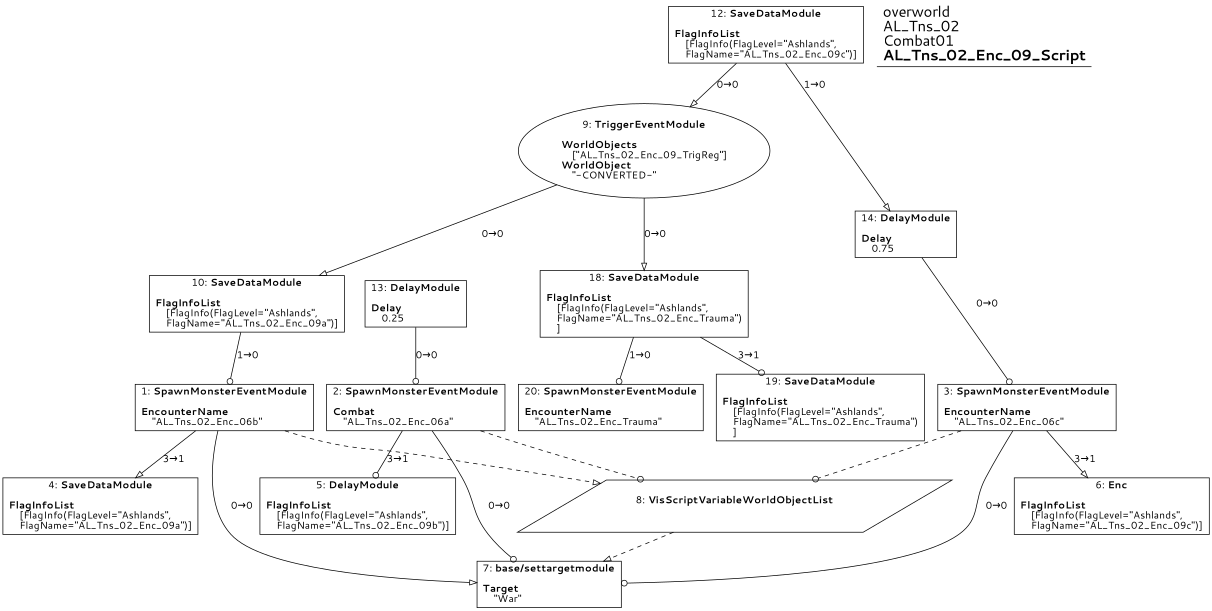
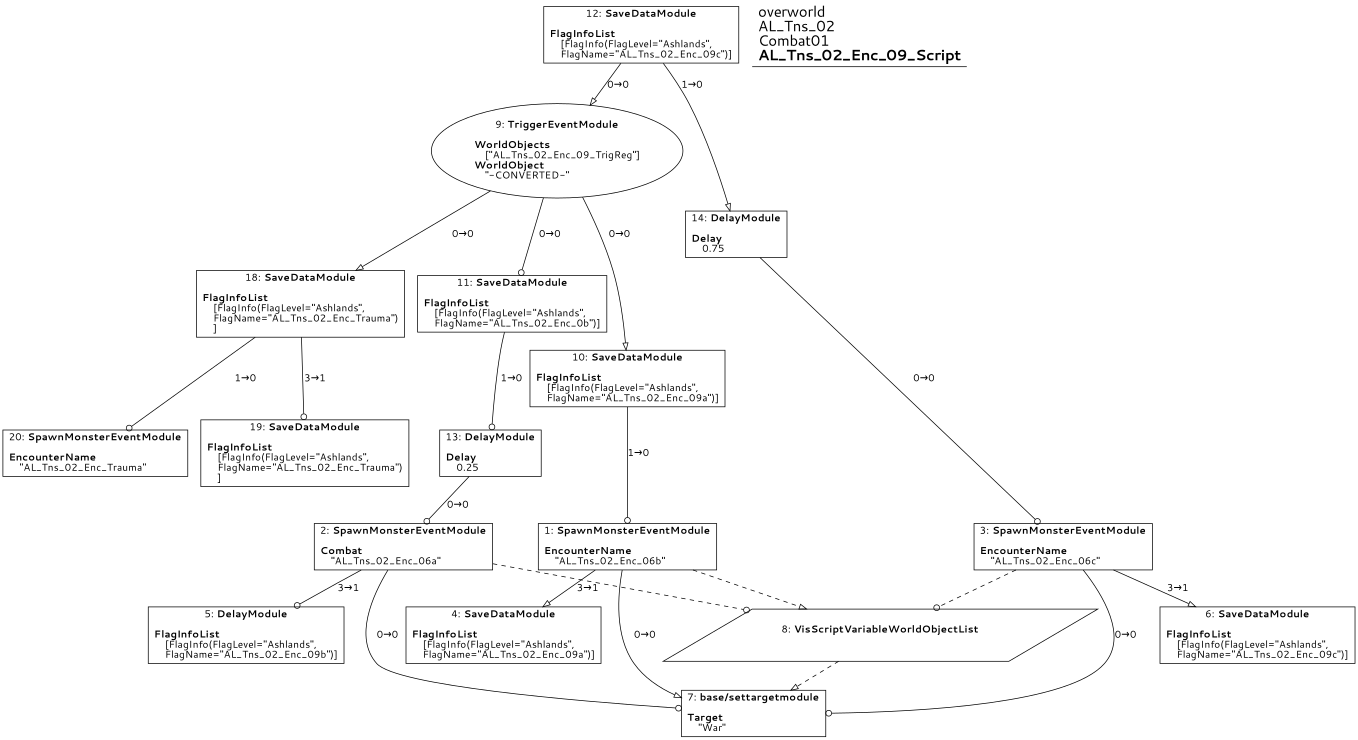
none -> (512, 304)
(1118, 485) -> (1264, 614)
